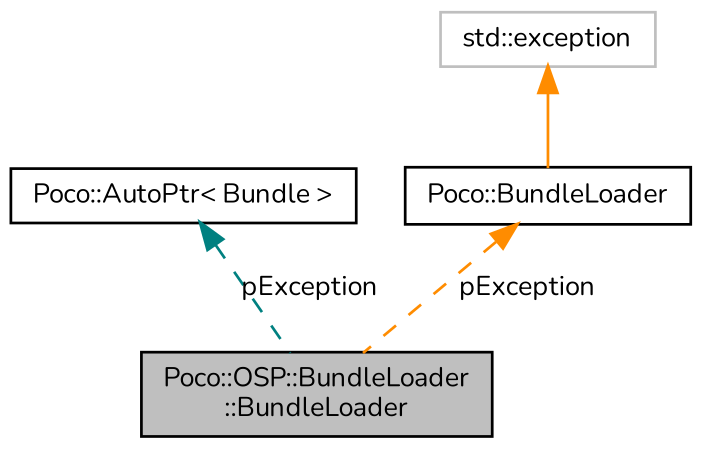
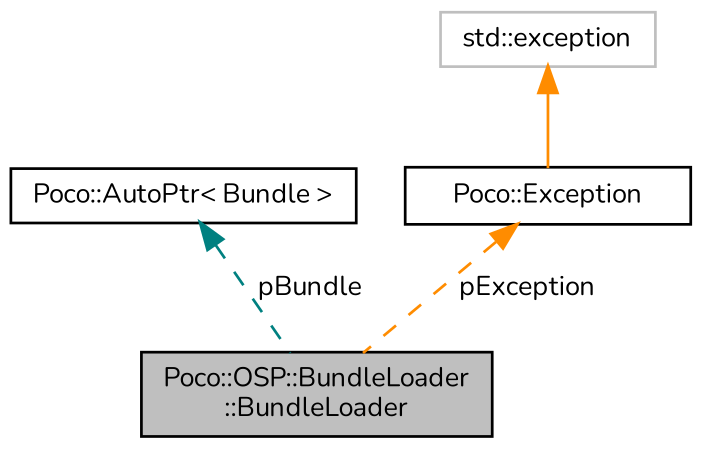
(548, 196) -> (548, 196)
(307, 288) -> (307, 288)
